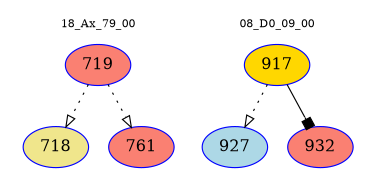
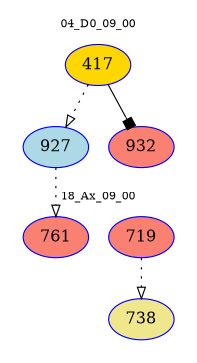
(99, 25) -> (99, 197)
(278, 25) -> (99, 25)
(277, 65) -> (98, 65)
(117, 101) -> (56, 193)
(56, 147) -> (141, 319)
